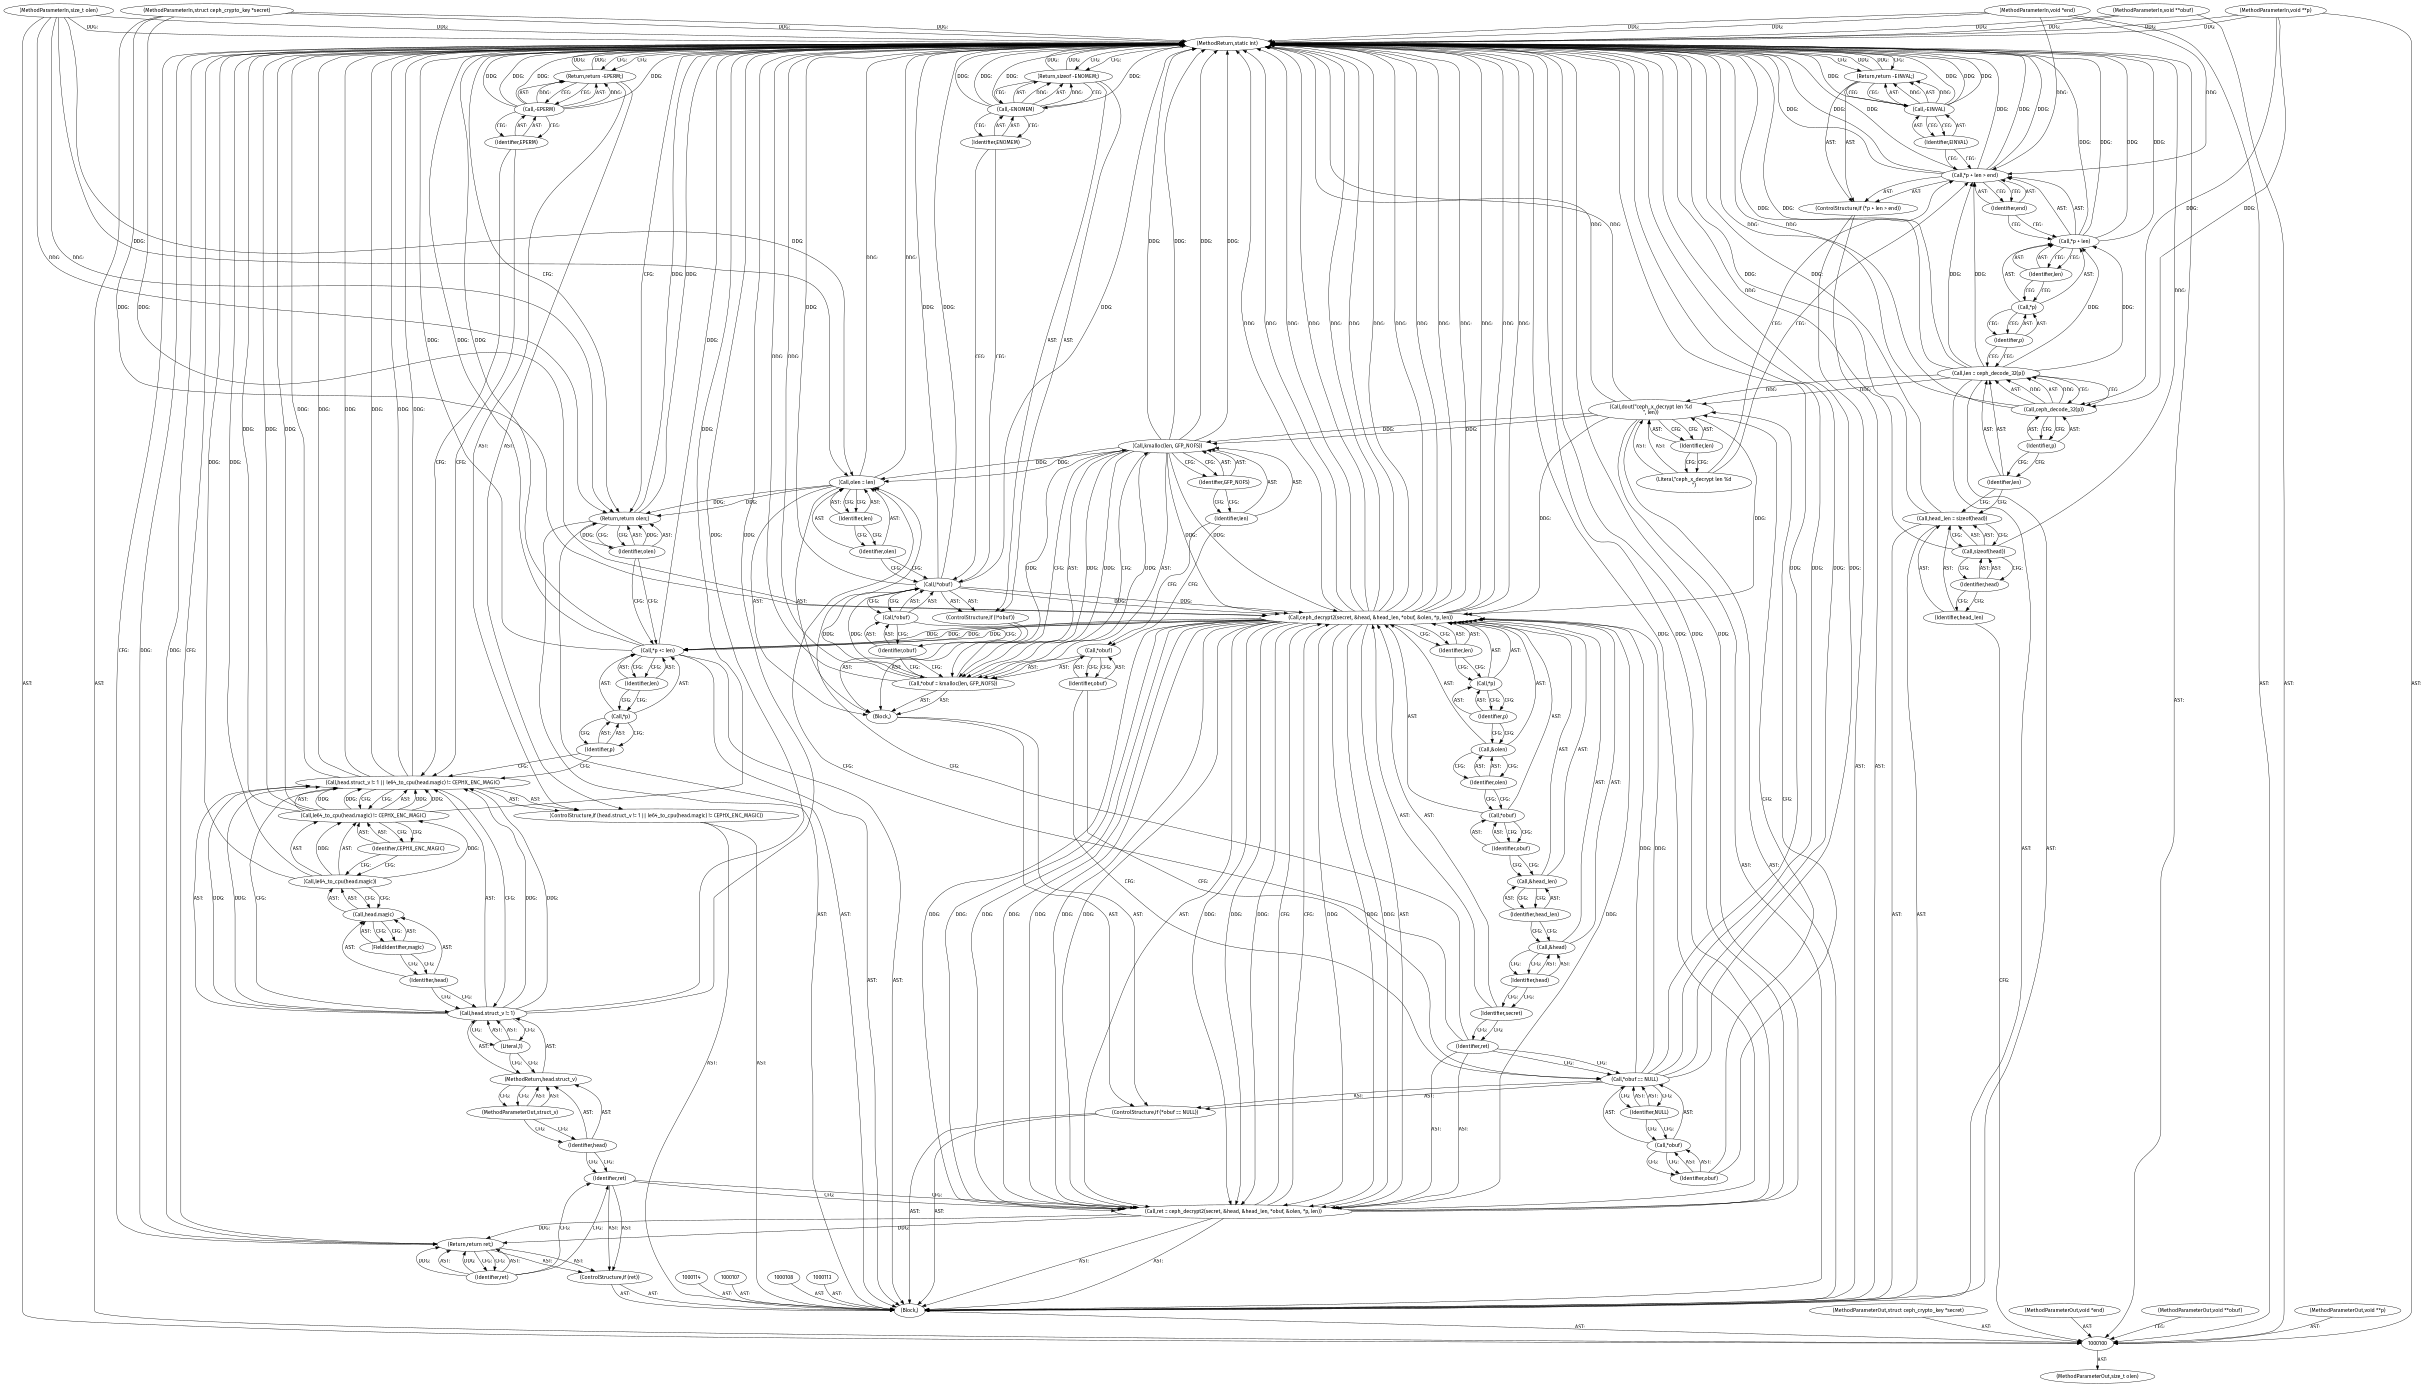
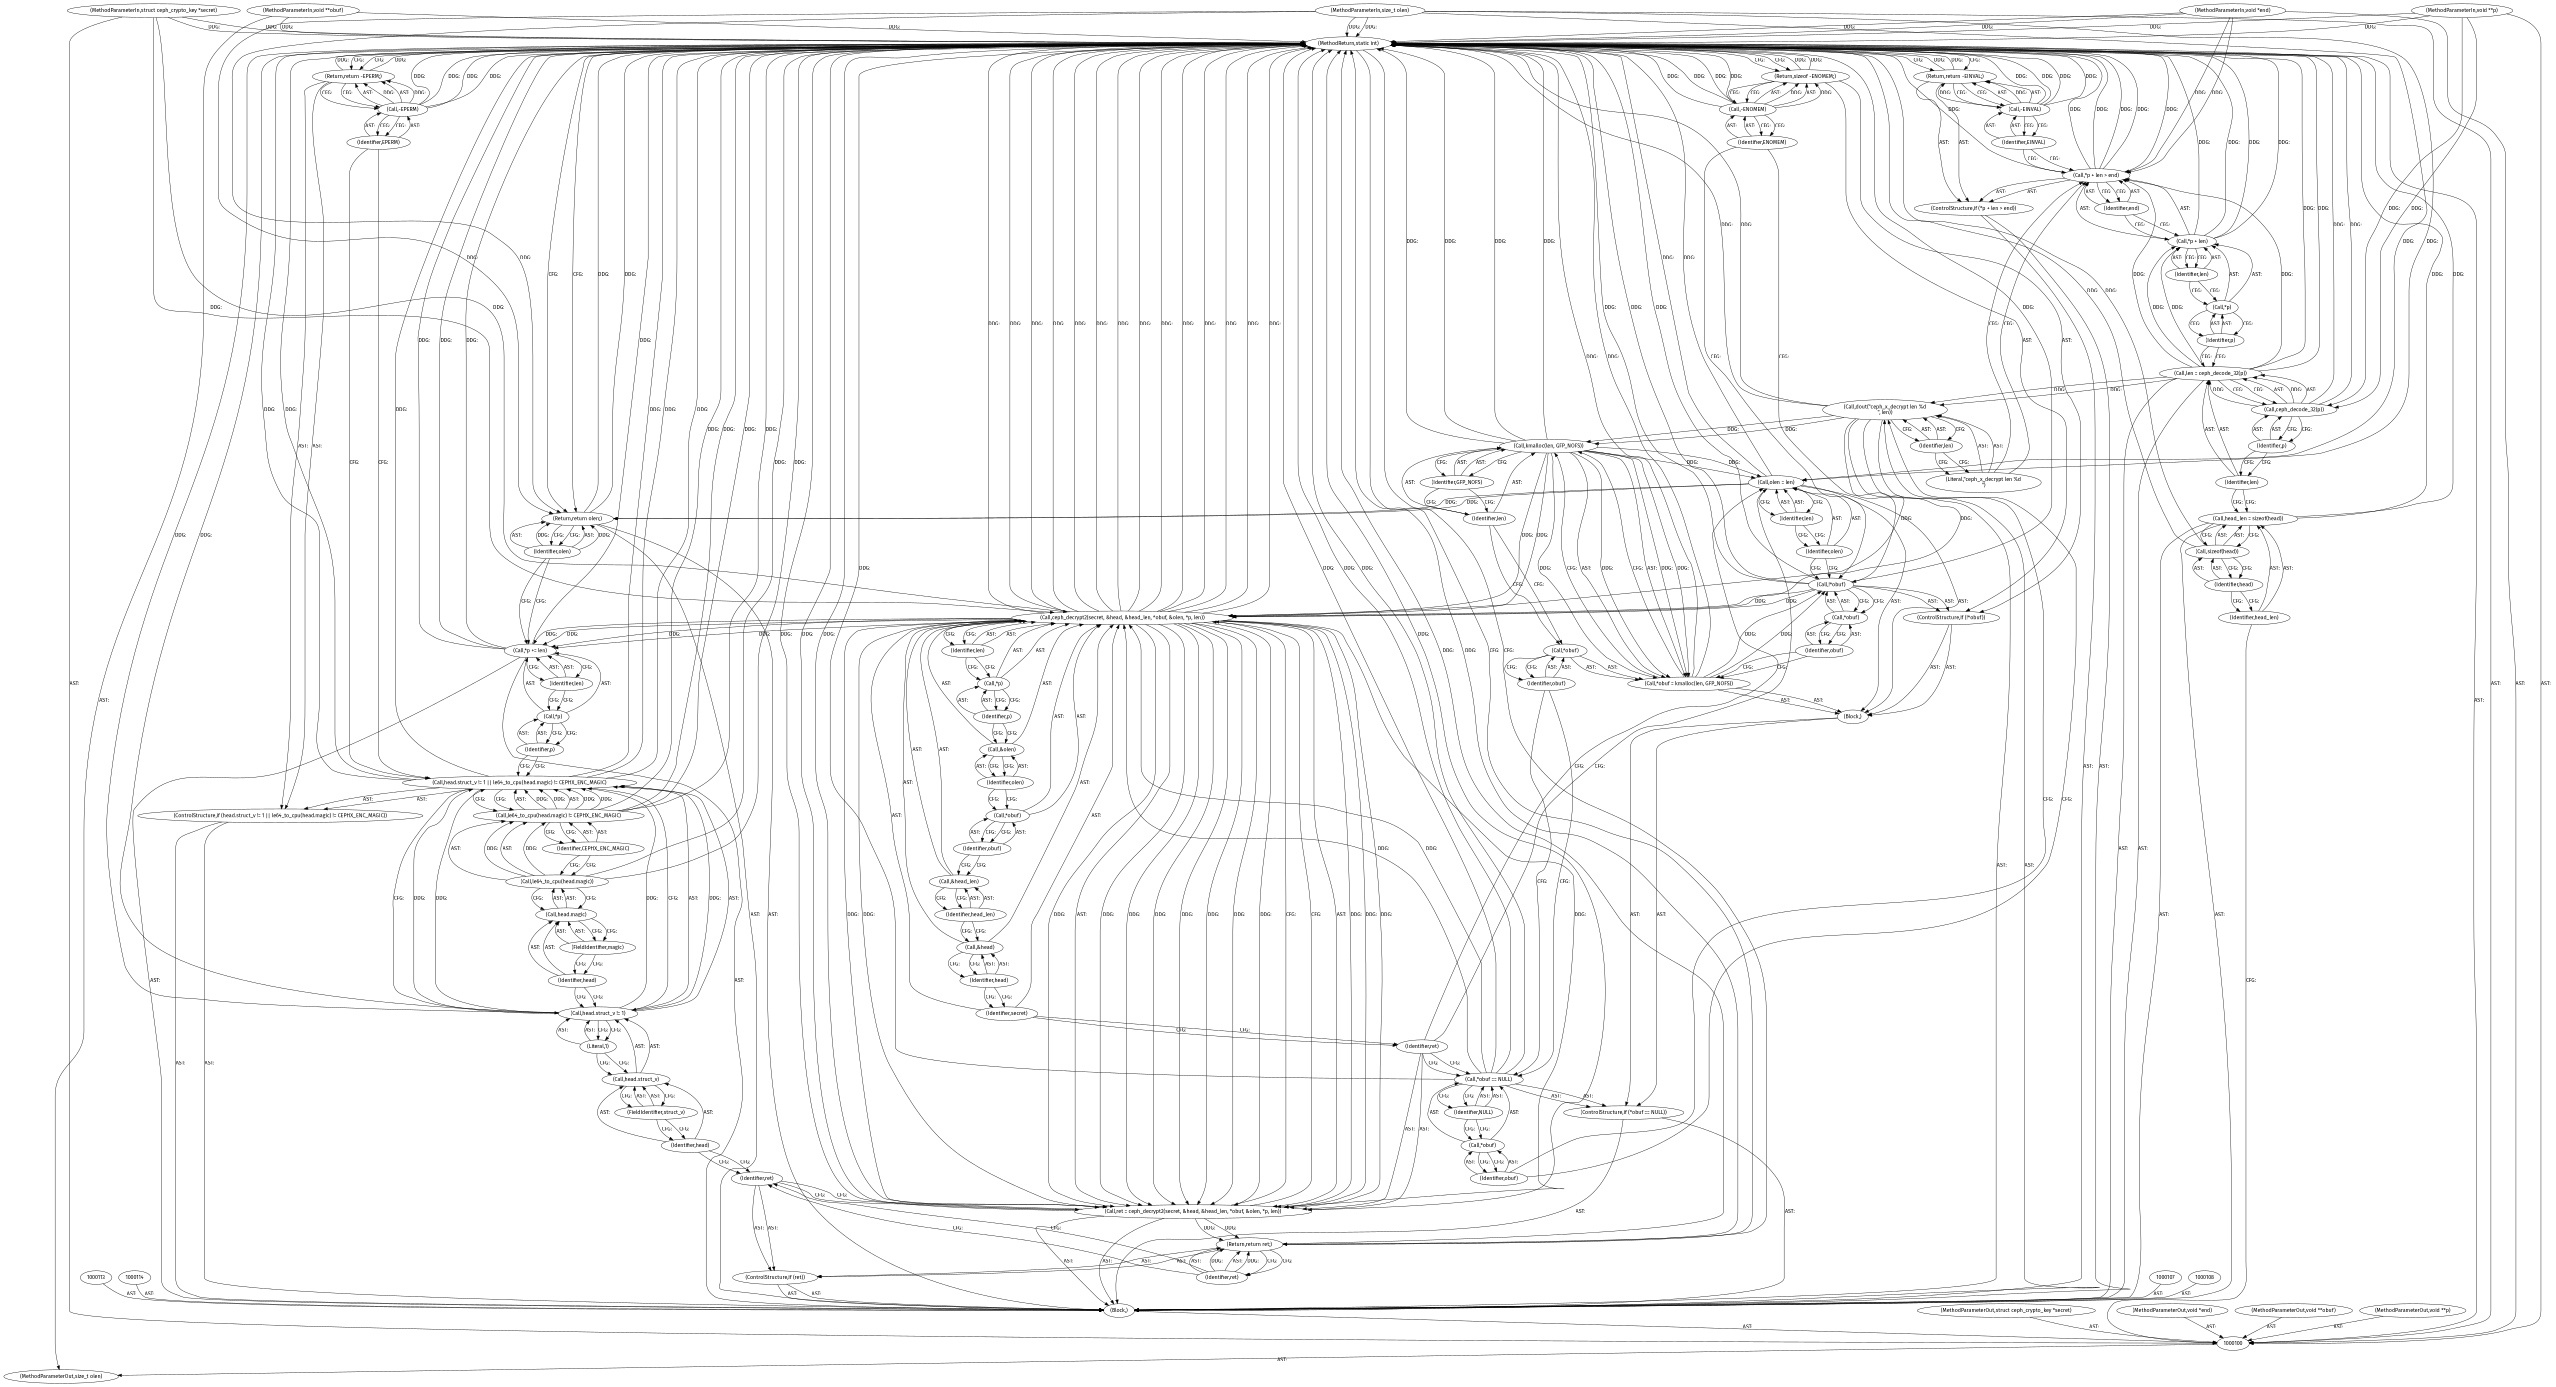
(2284, 741) -> (107, 671)
(541, 1080) -> (636, 1080)
(520, 1113) -> (656, 1113)
(2161, 1327) -> (2272, 1327)
